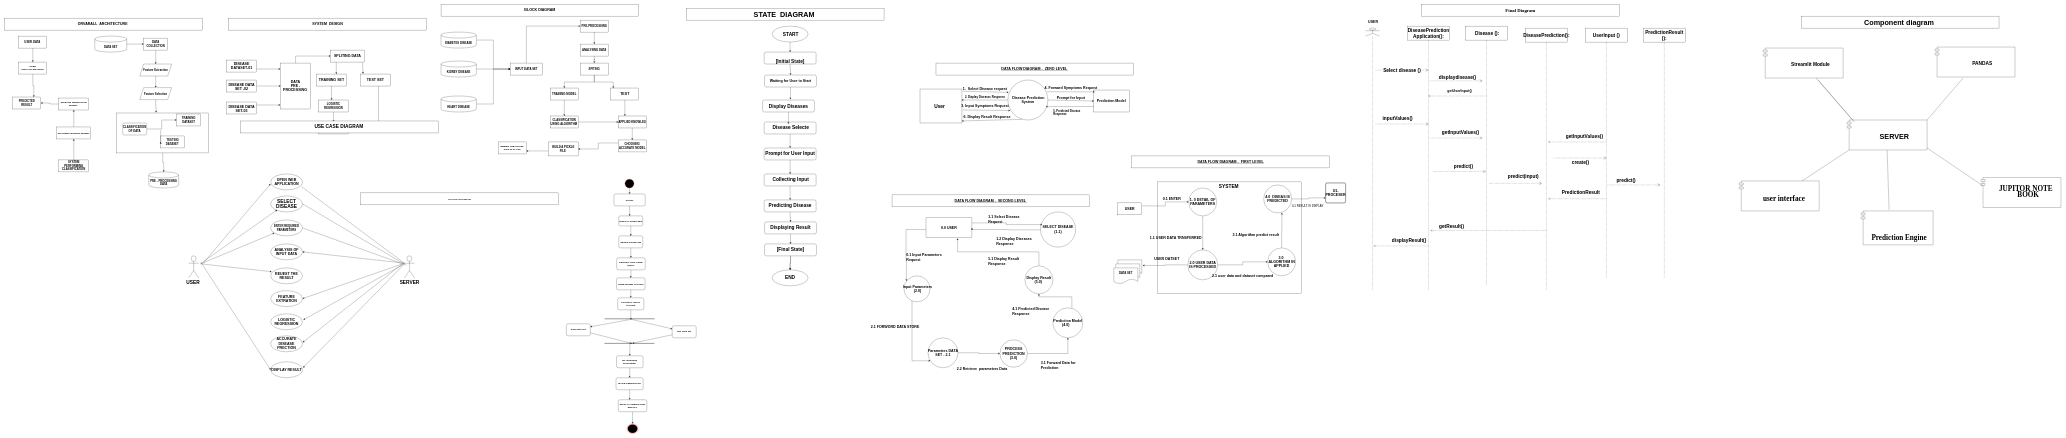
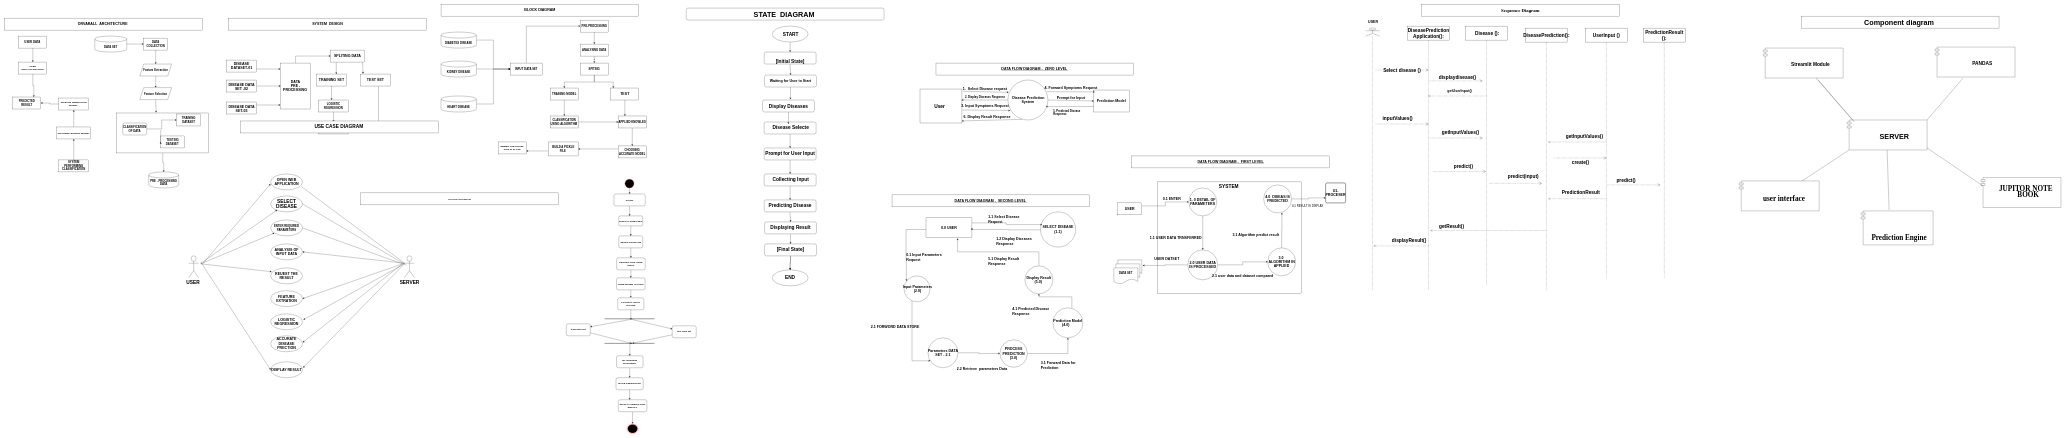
(1521, 10) -> (1521, 10)
(785, 14) -> (785, 14)
(632, 146) -> (632, 152)
